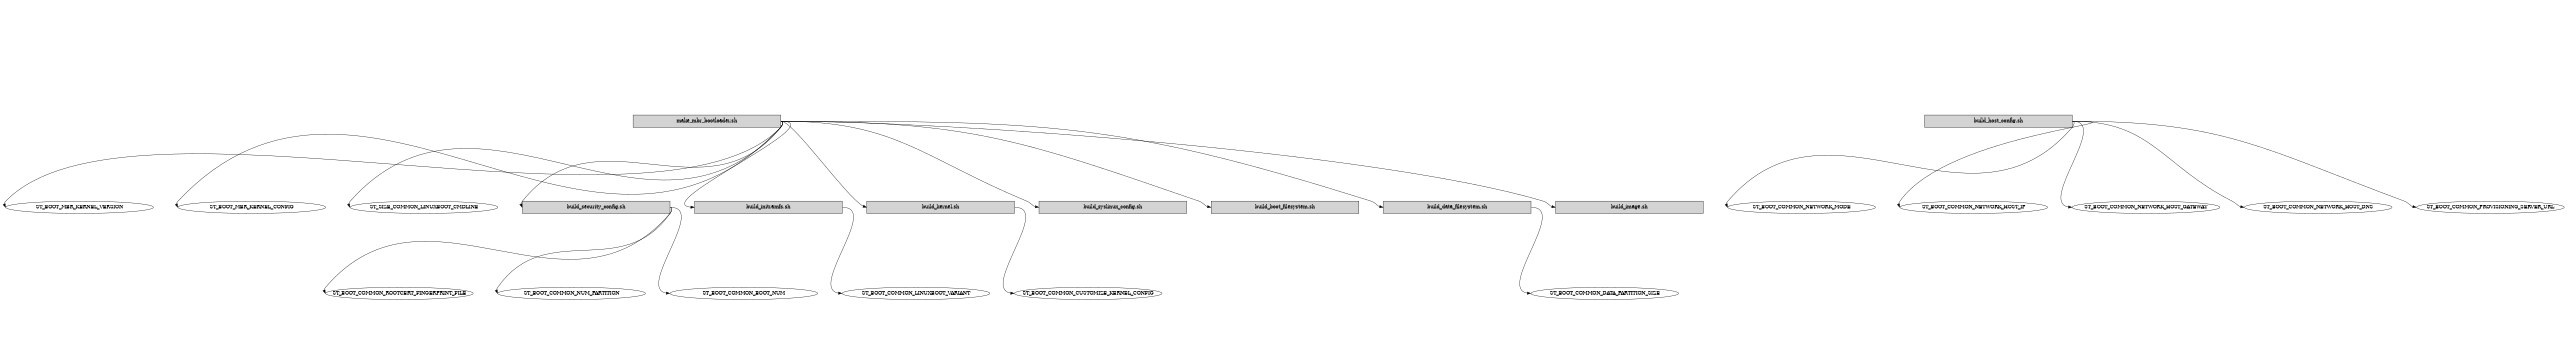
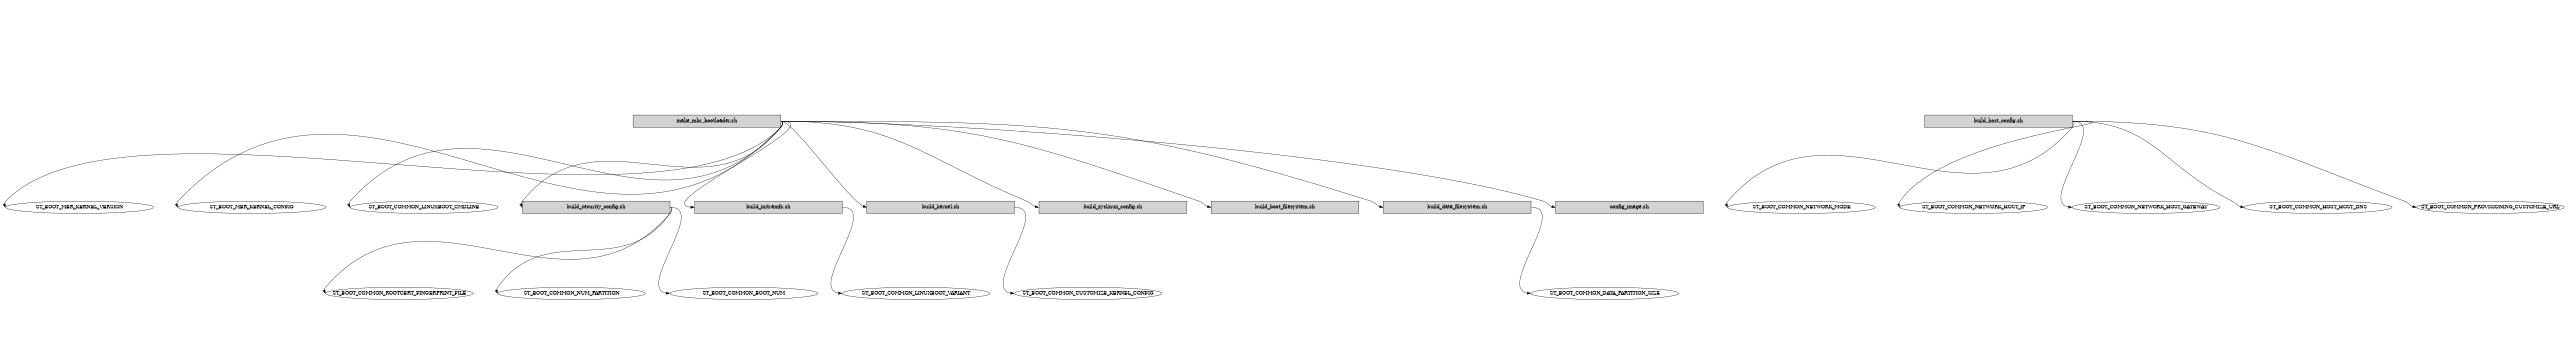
(424, 207) -> (424, 207)
(1629, 207) -> (1629, 207)
(2318, 207) -> (2318, 207)
(2490, 207) -> (2490, 207)
